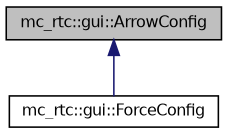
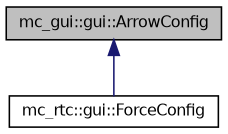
(114, 23) -> (114, 23)
